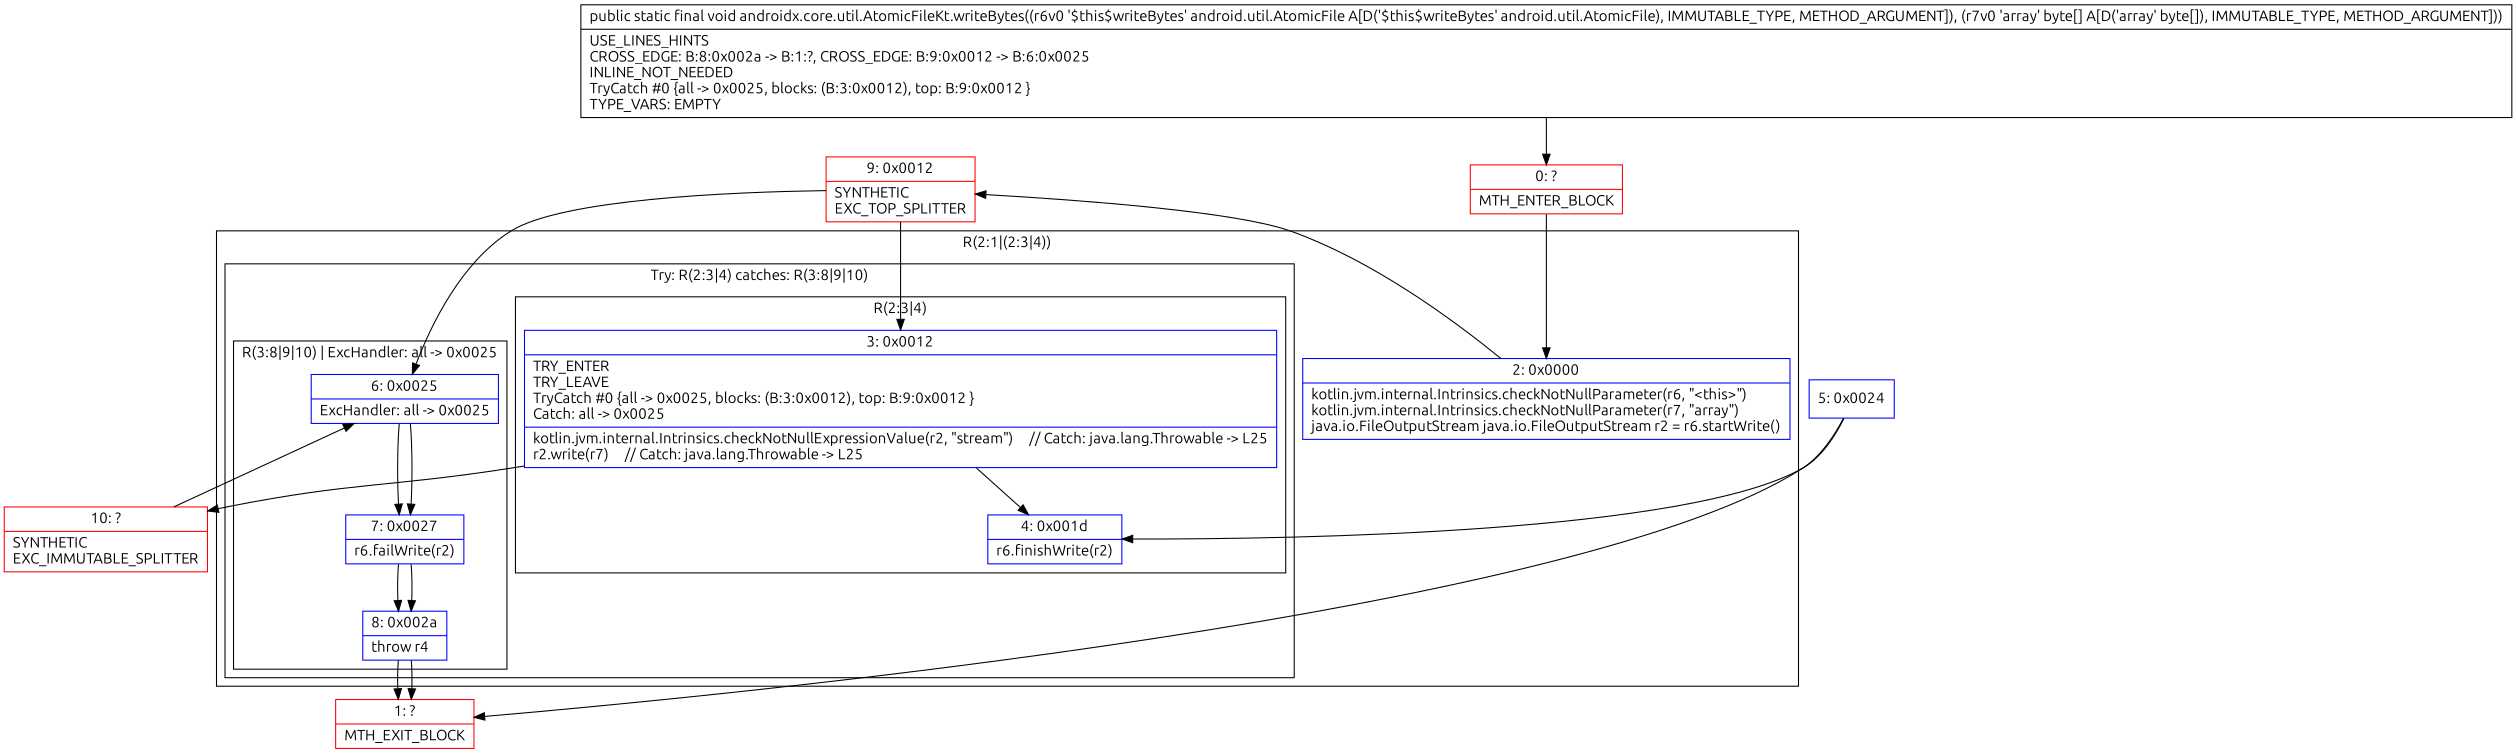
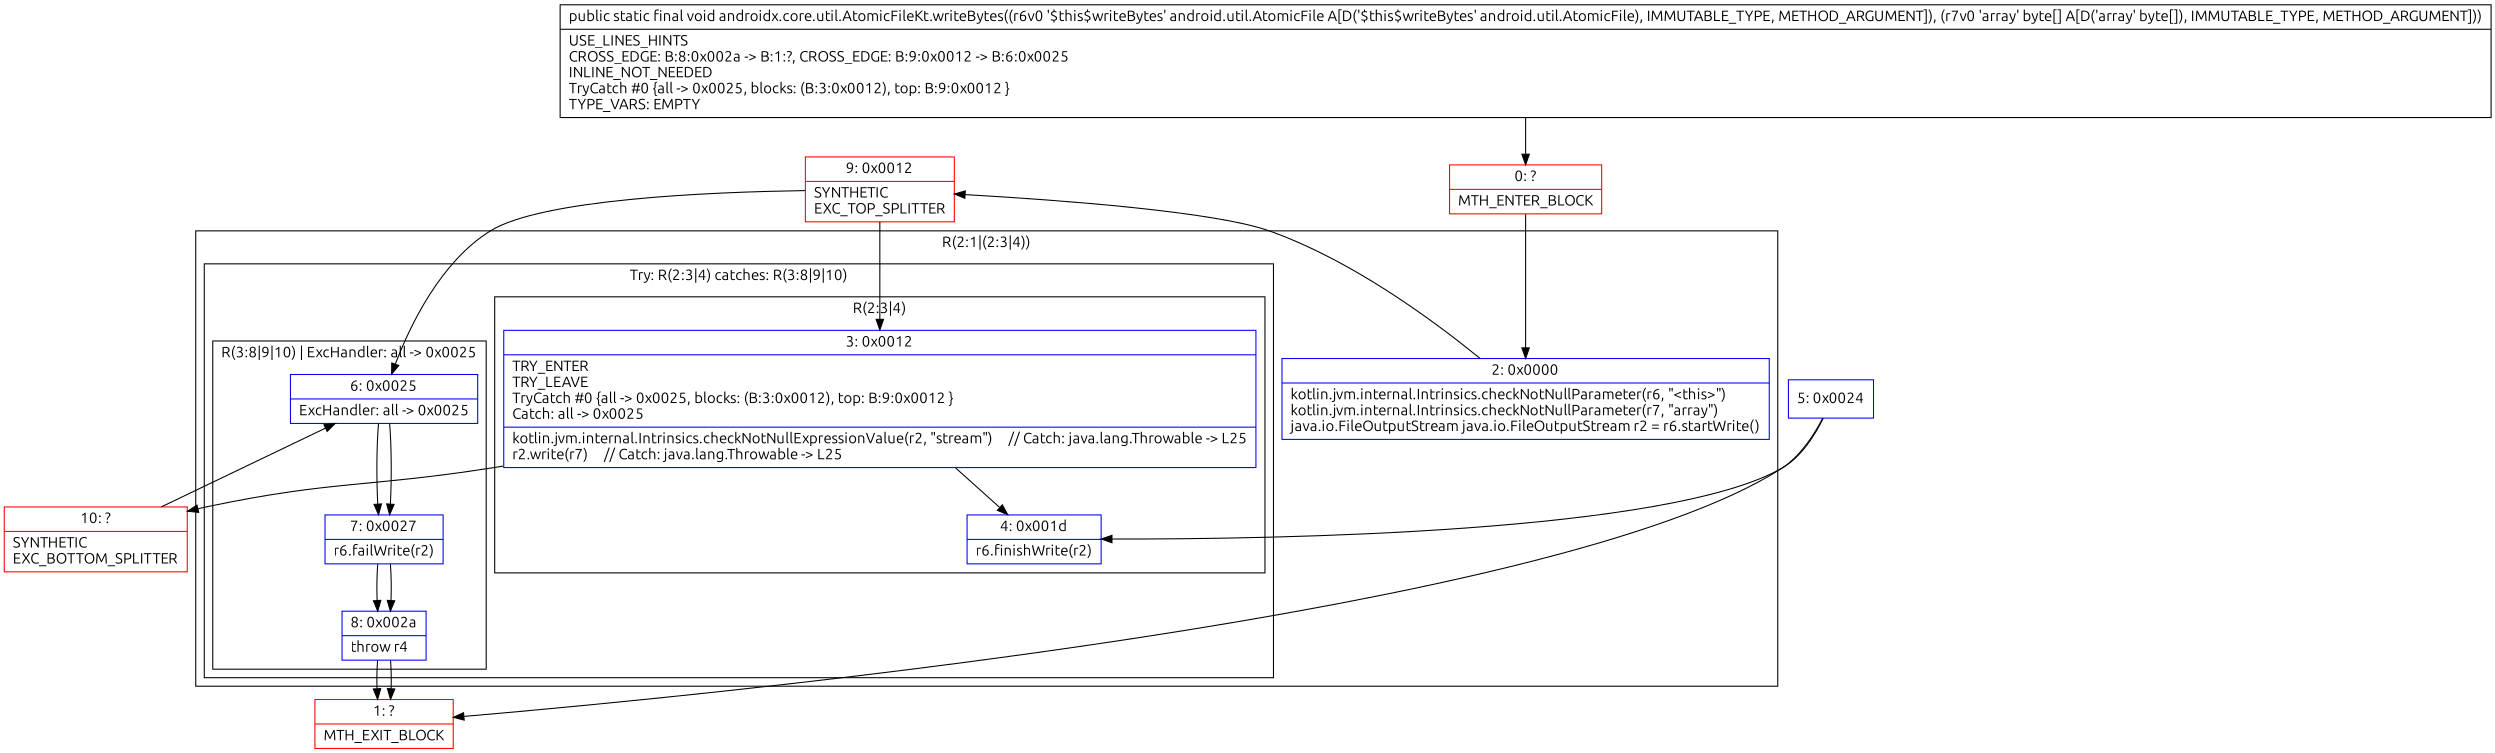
(106, 559) -> (96, 559)
